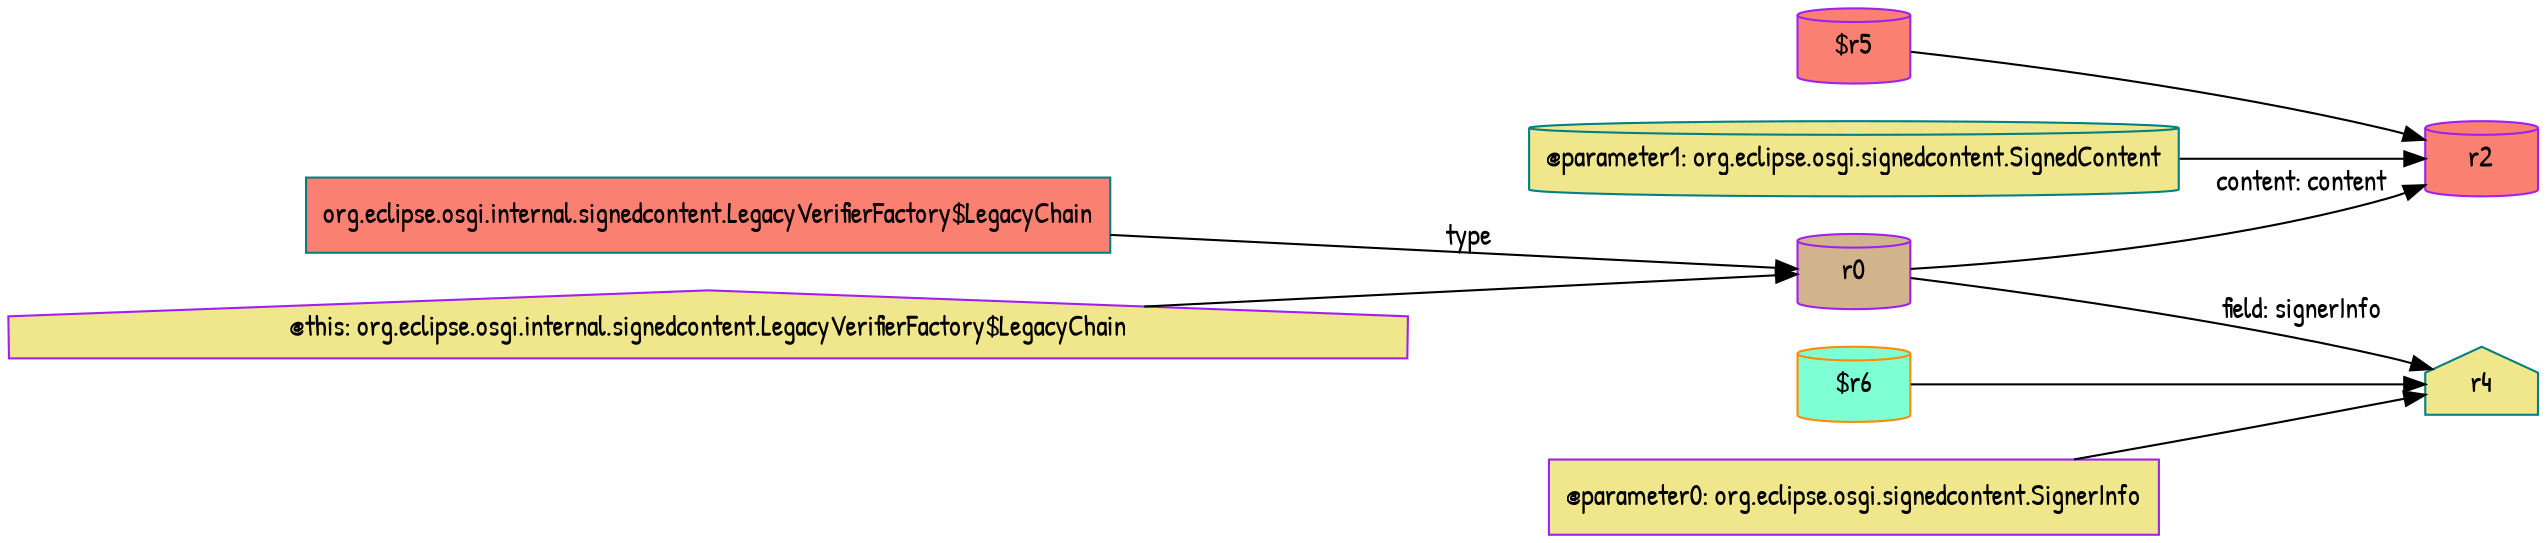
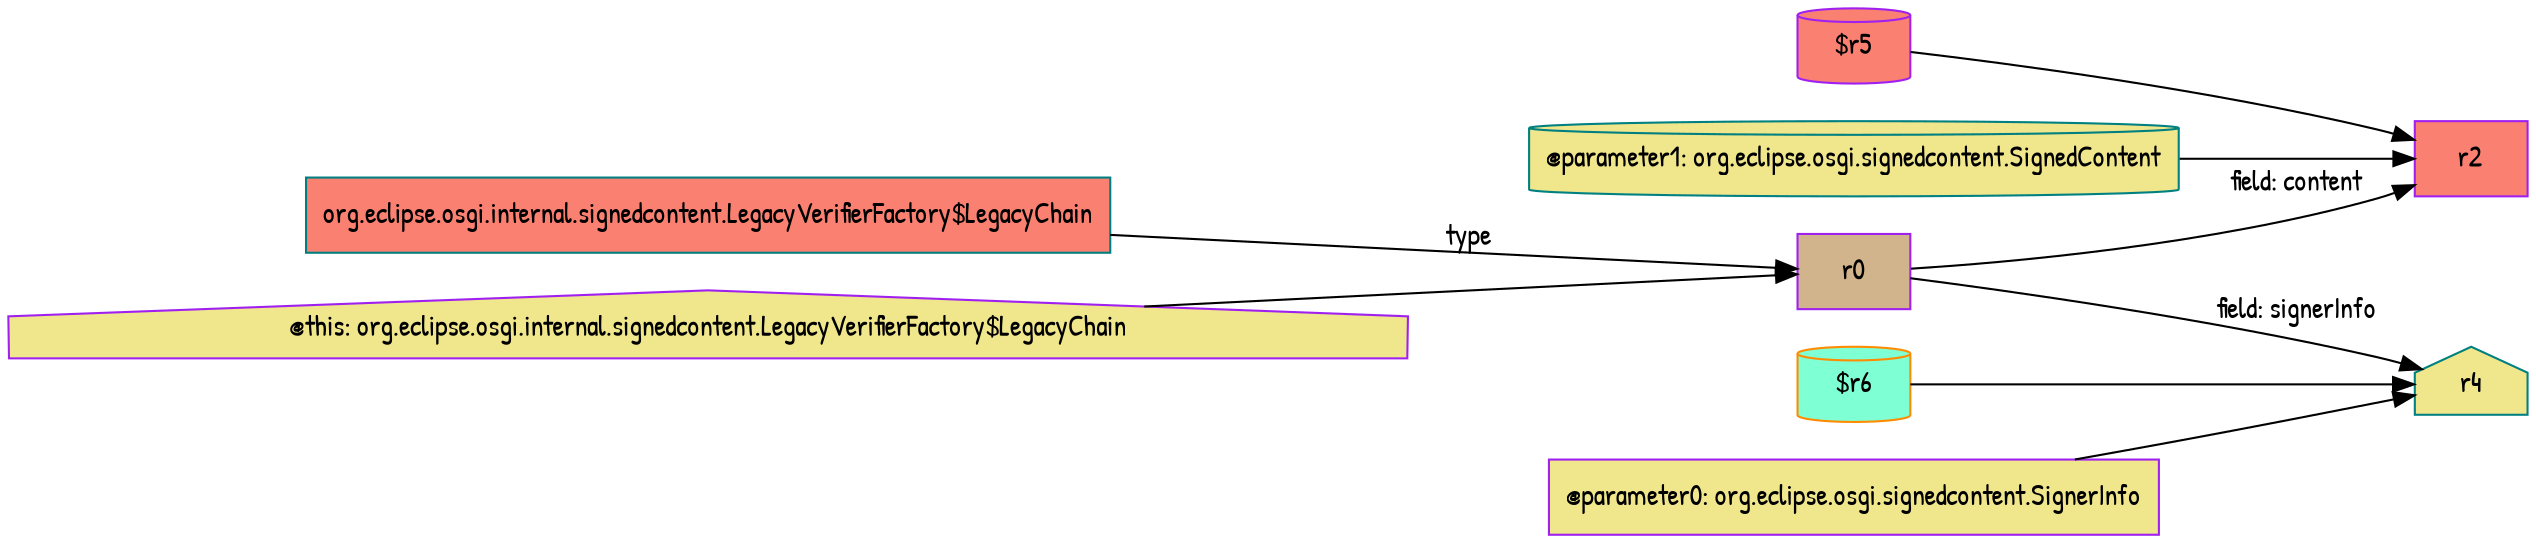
(2482, 159) -> (2471, 159)
(2302, 183) -> (2297, 183)
(1854, 272) -> (1854, 272)
